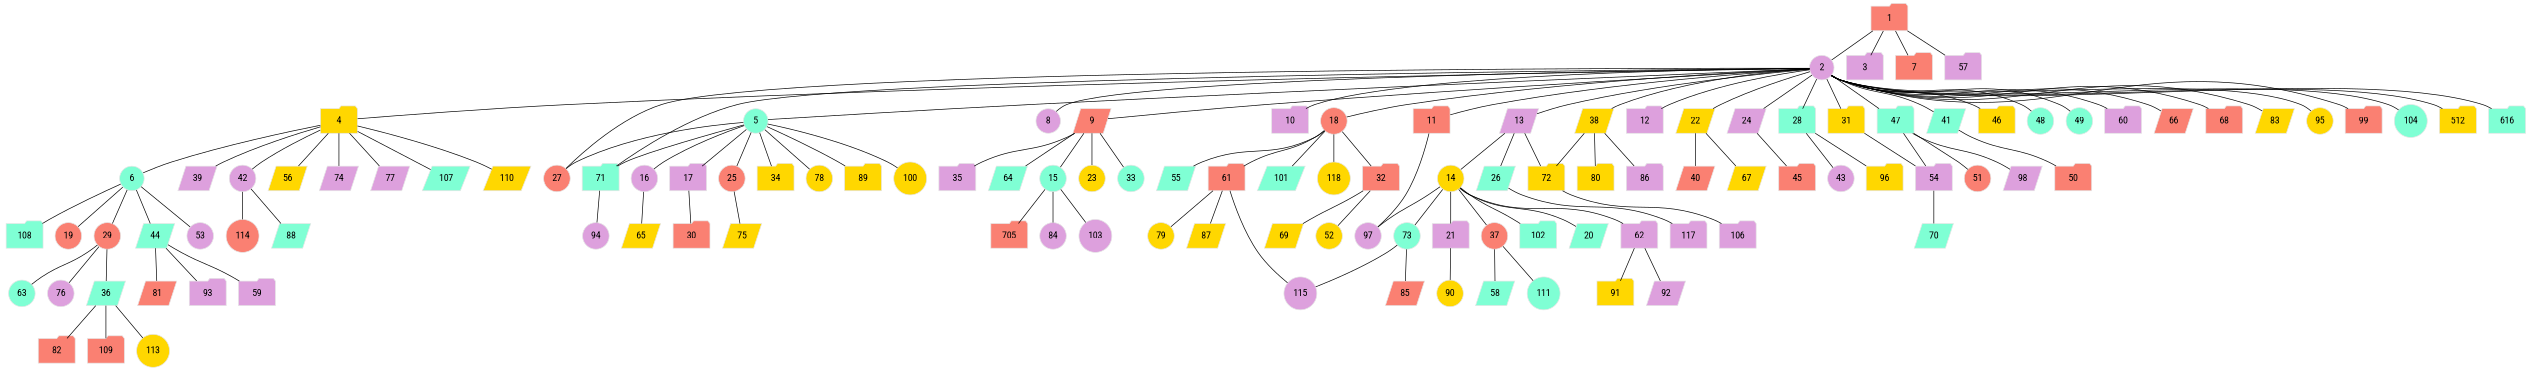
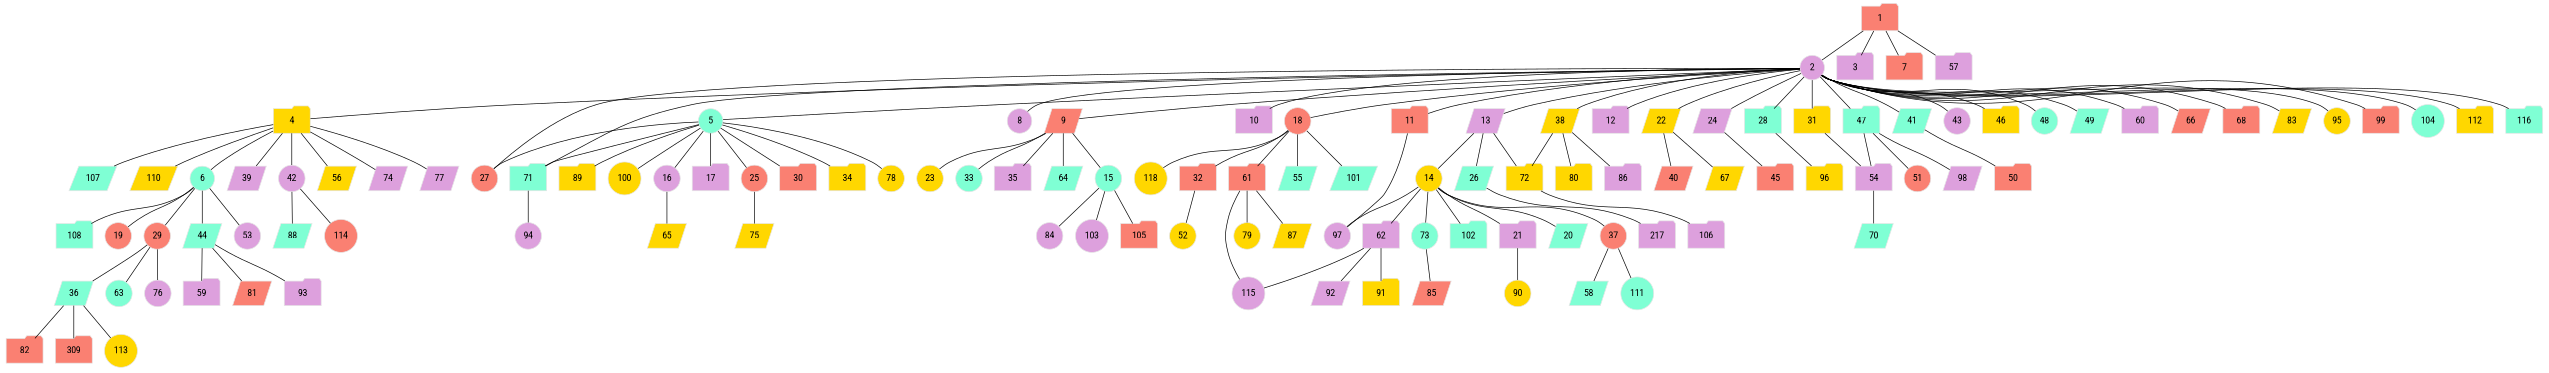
(2079, 121) -> (2090, 121)
(2458, 121) -> (2475, 121)
(2507, 121) -> (2524, 121)
(1820, 150) -> (1886, 91)
(690, 207) -> (750, 147)
(1009, 236) -> (1139, 236)
(1284, 236) -> none
(1689, 236) -> (1657, 236)
(1358, 268) -> (1315, 270)
(106, 351) -> (74, 351)
